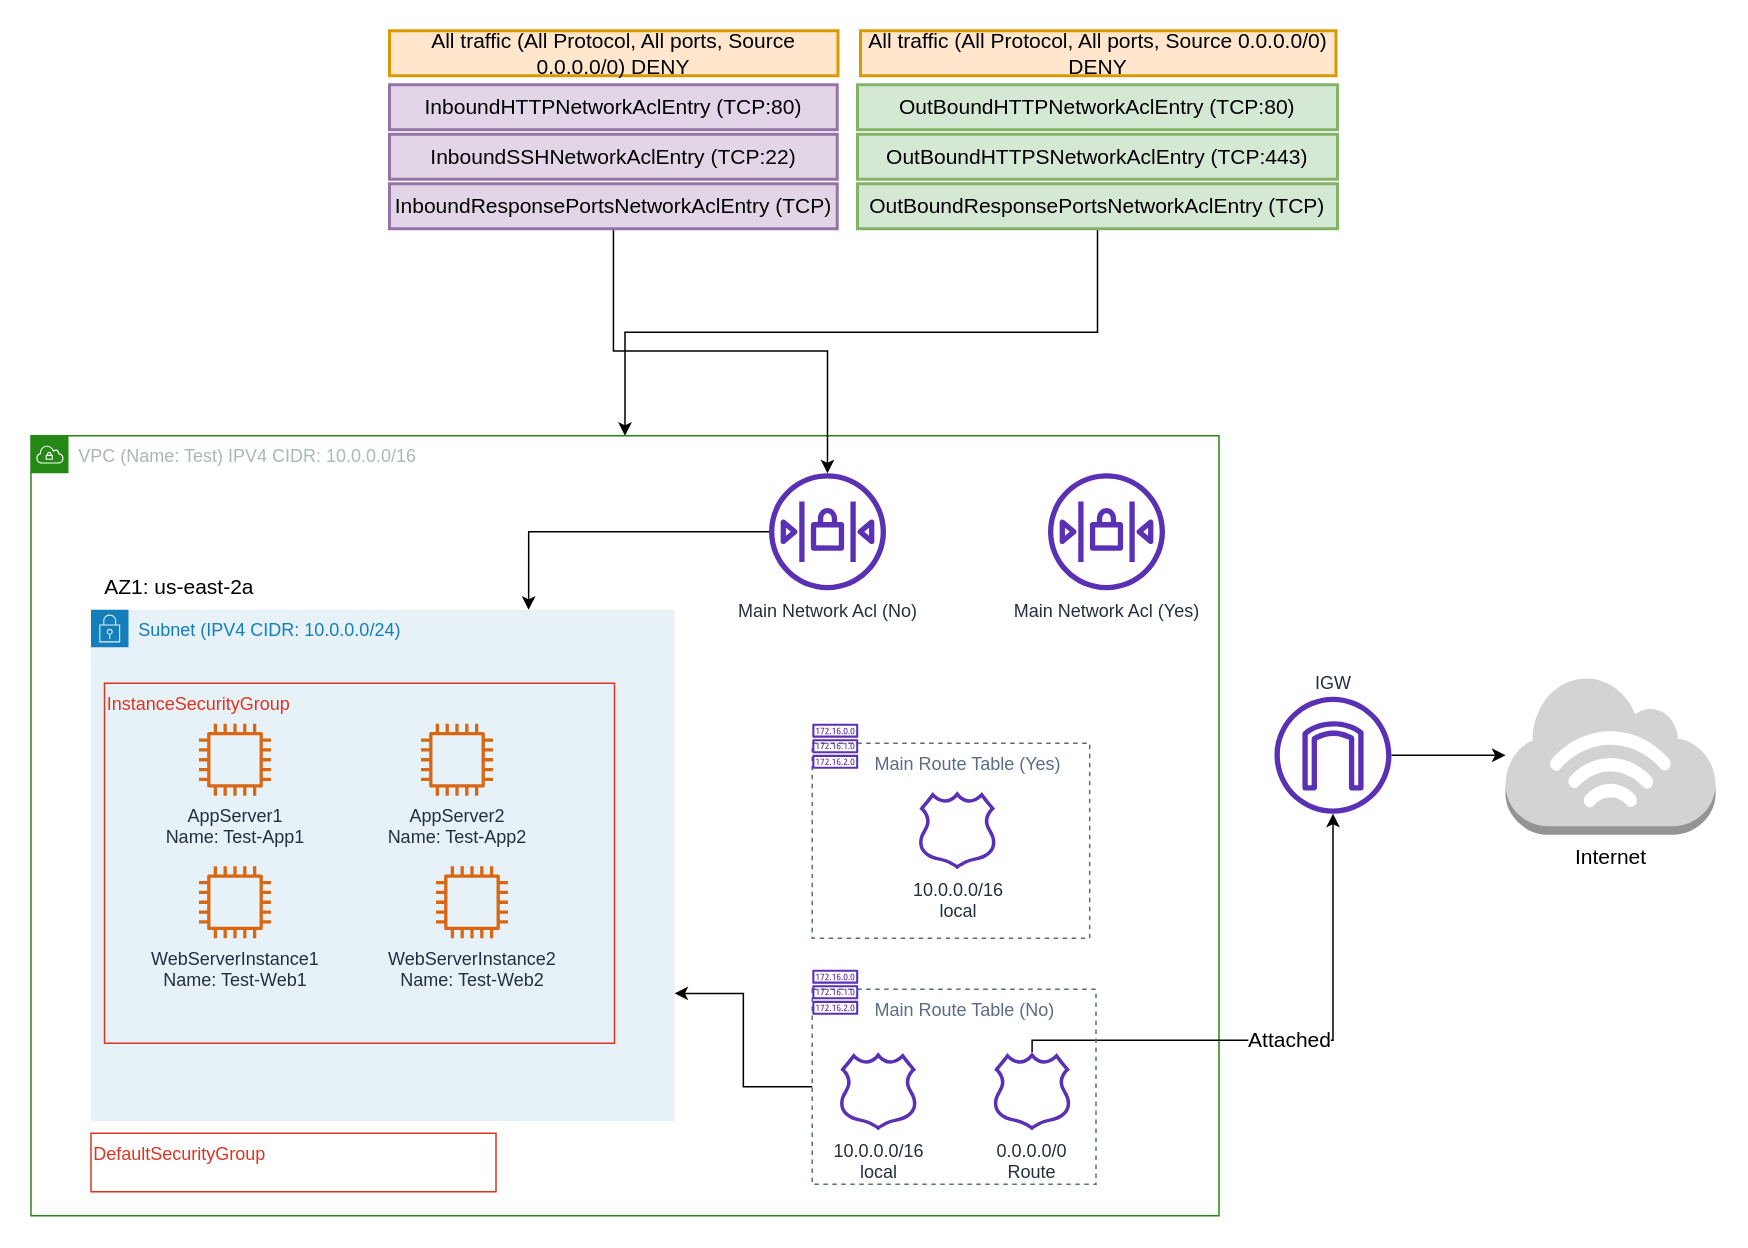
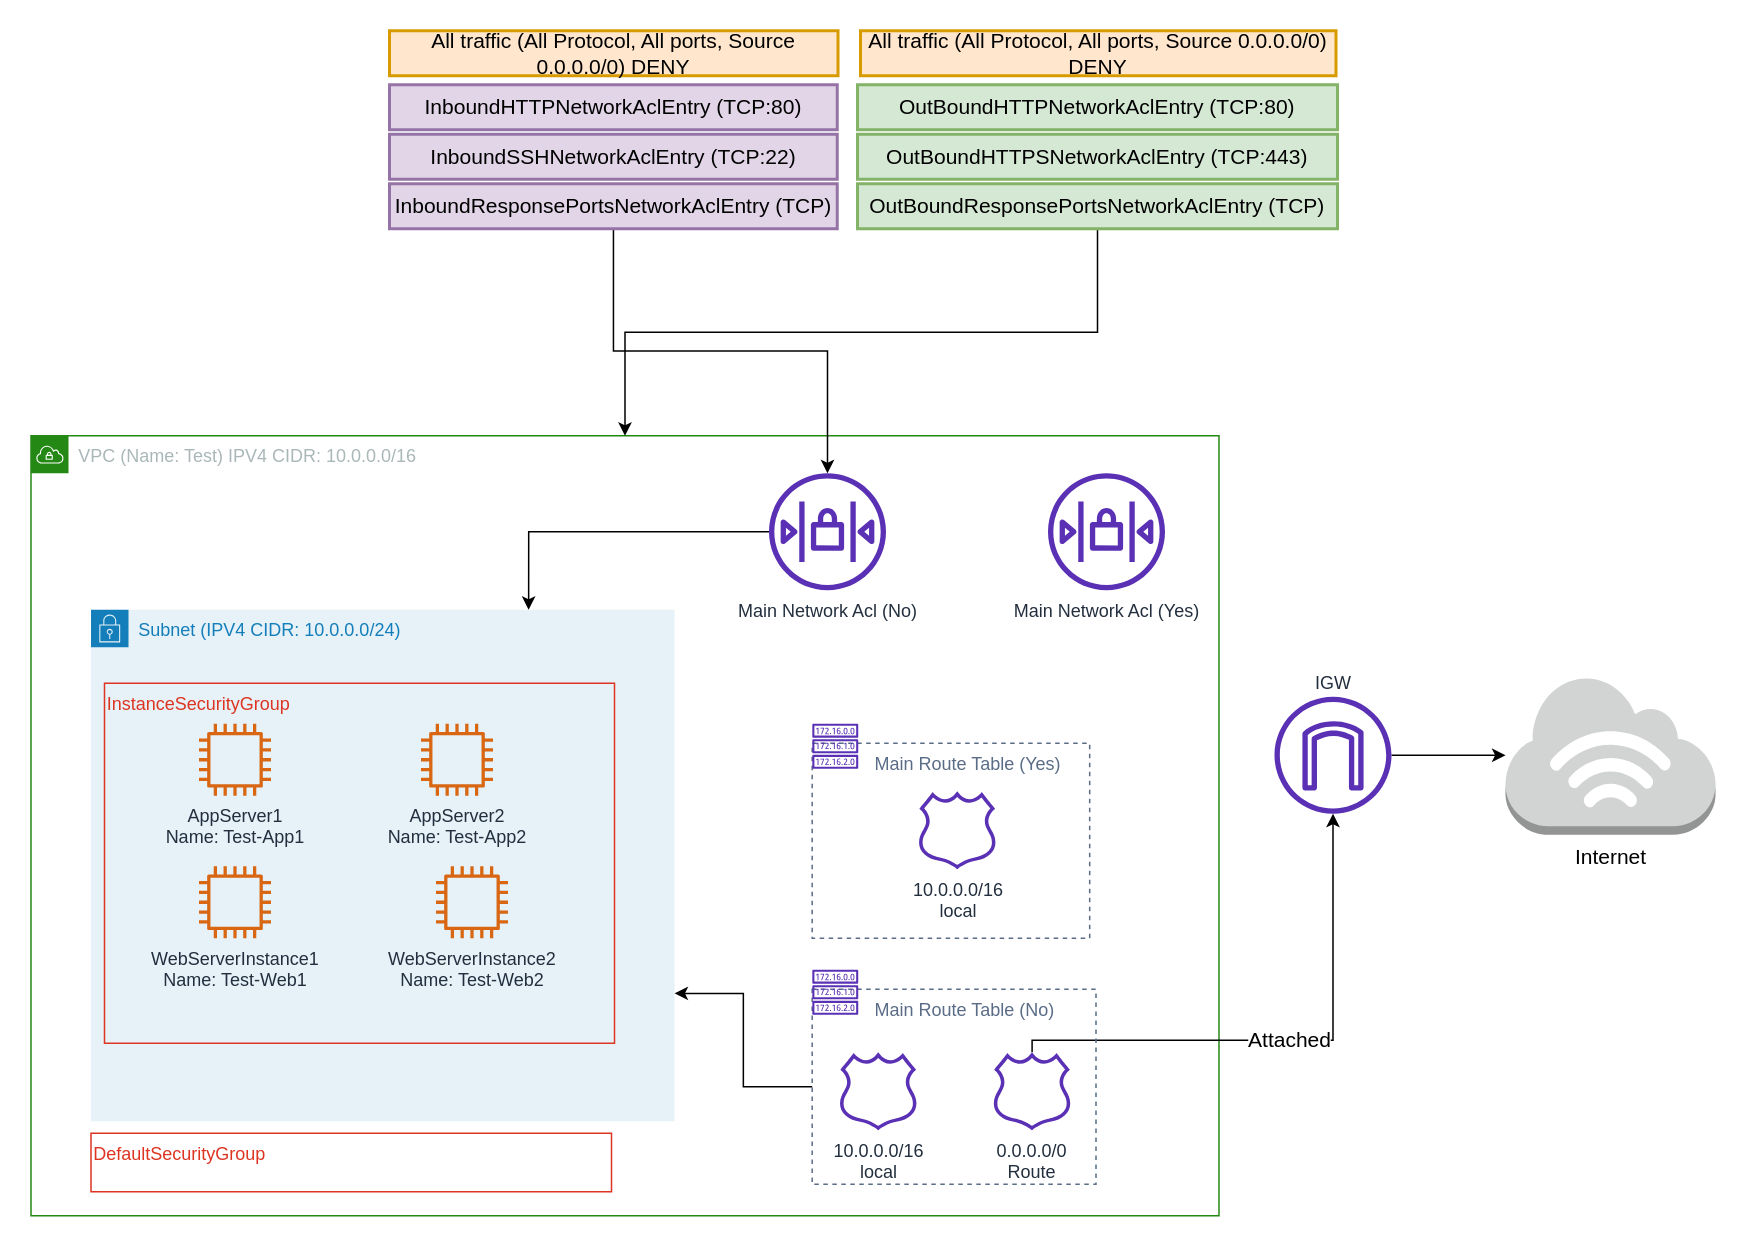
(182, 587) -> none
(293, 1163) -> (351, 1163)
